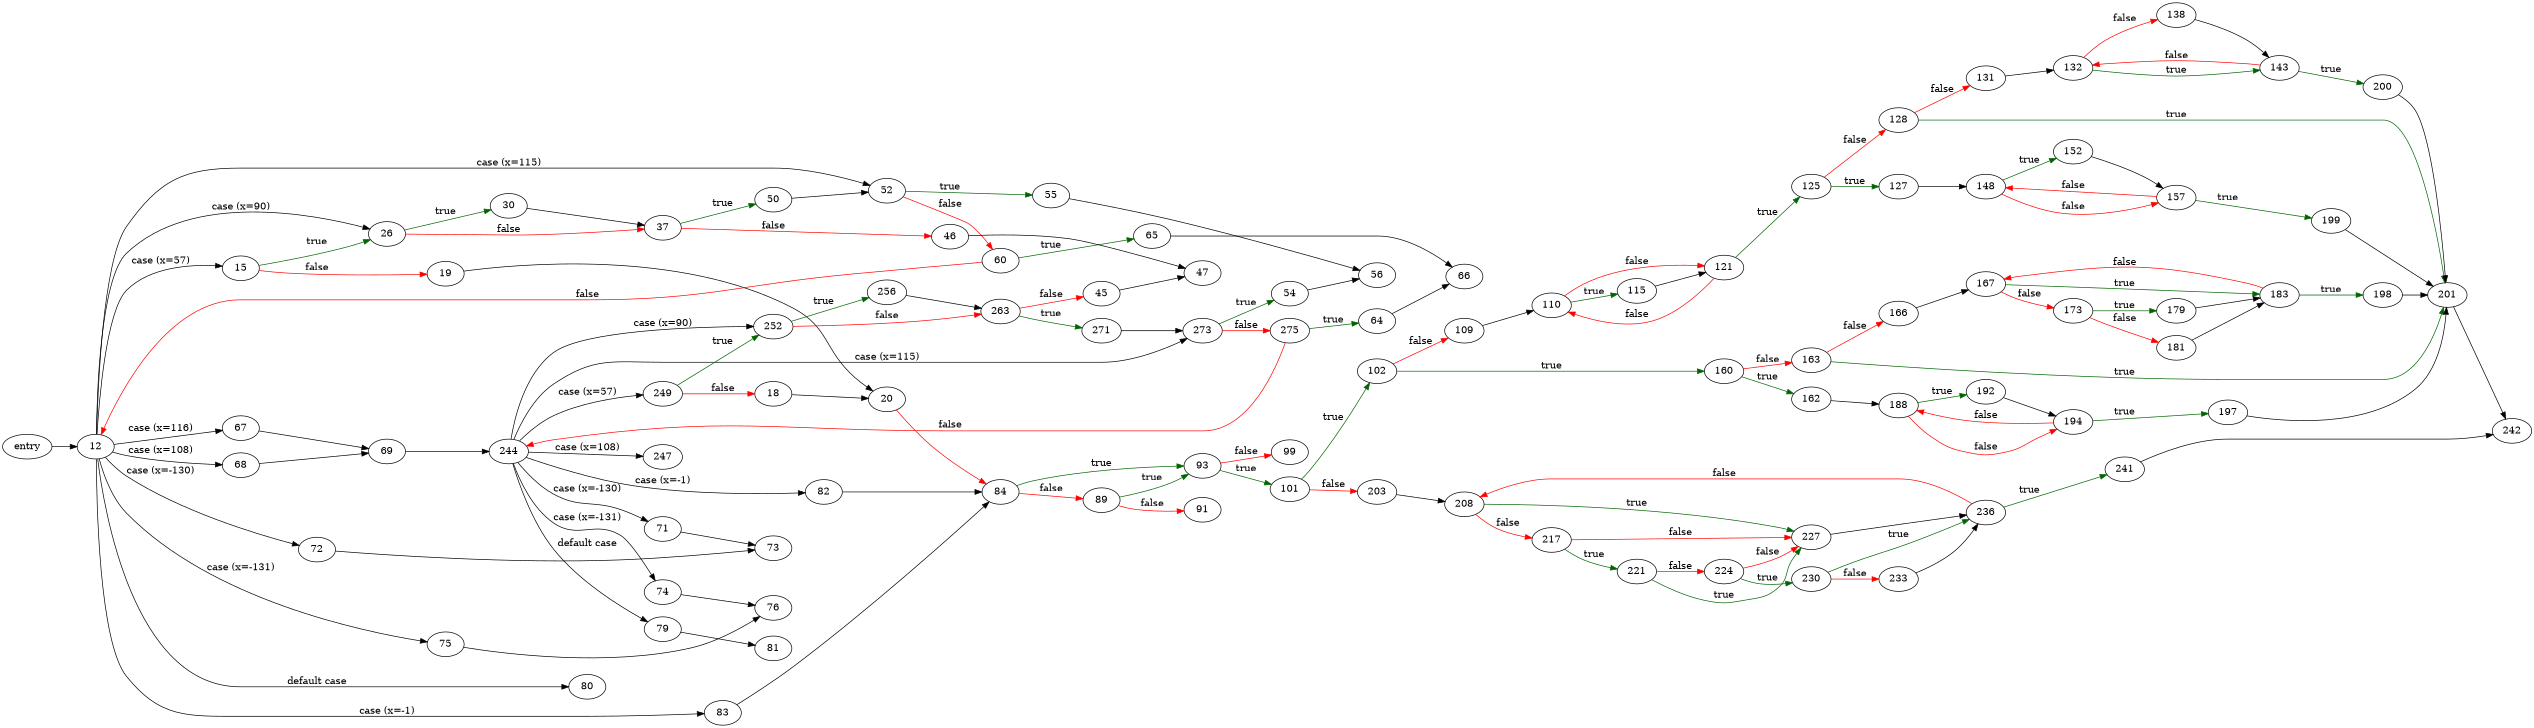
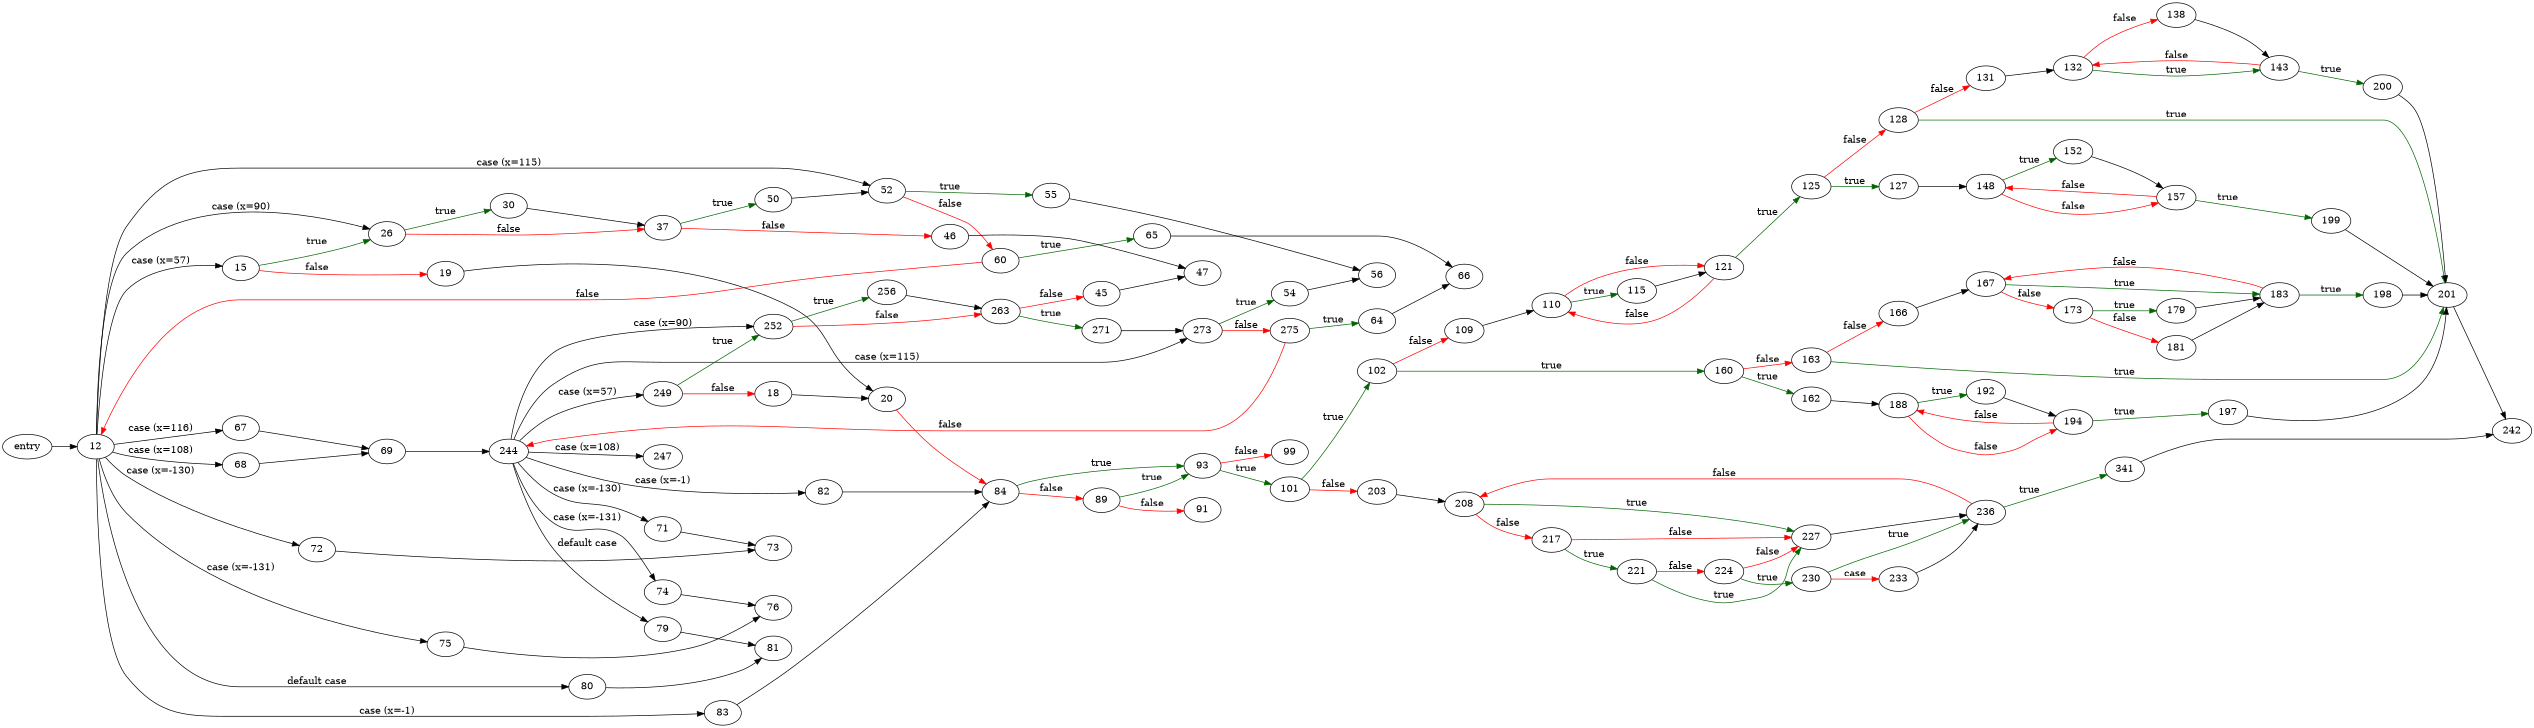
(2125, 469) -> (2125, 469)
(1855, 574) -> (1855, 574)
none -> (683, 684)
